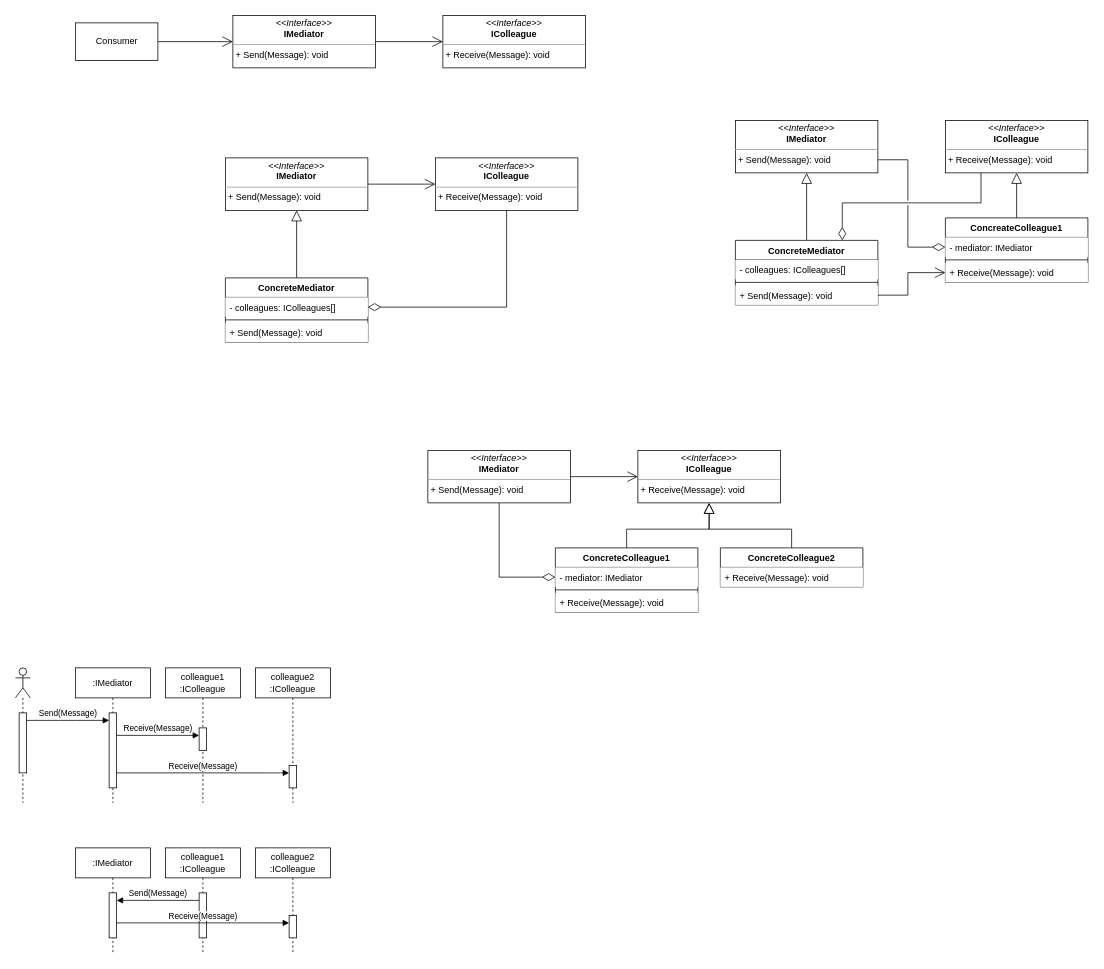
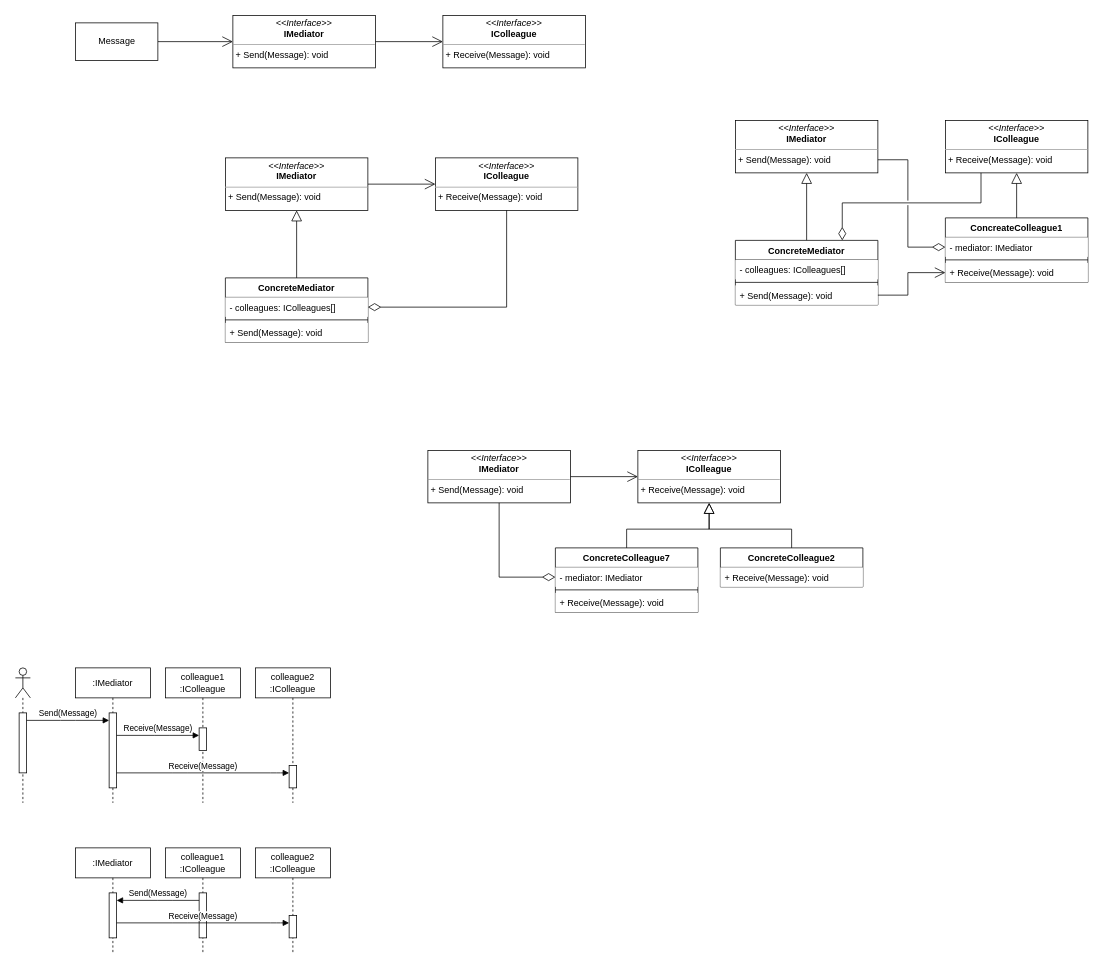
(117, 42) -> (117, 42)
(626, 558) -> (626, 558)
